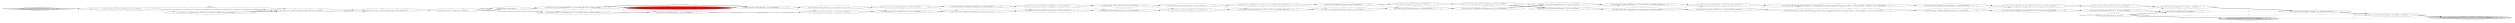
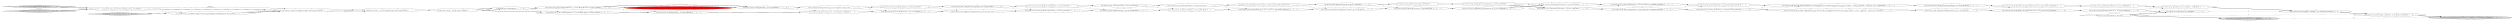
none -> (39, 7)
none -> (120, 14)
